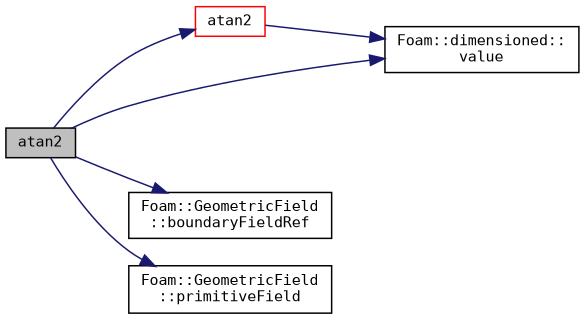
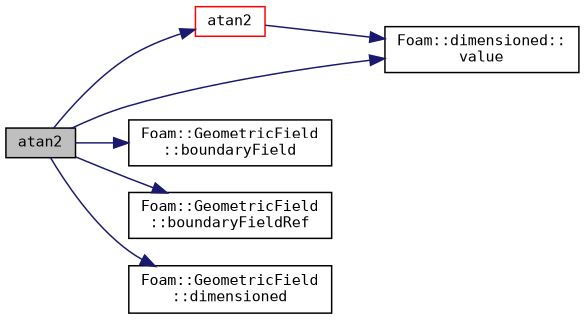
none -> (230, 143)
(230, 289) -> (230, 289)
